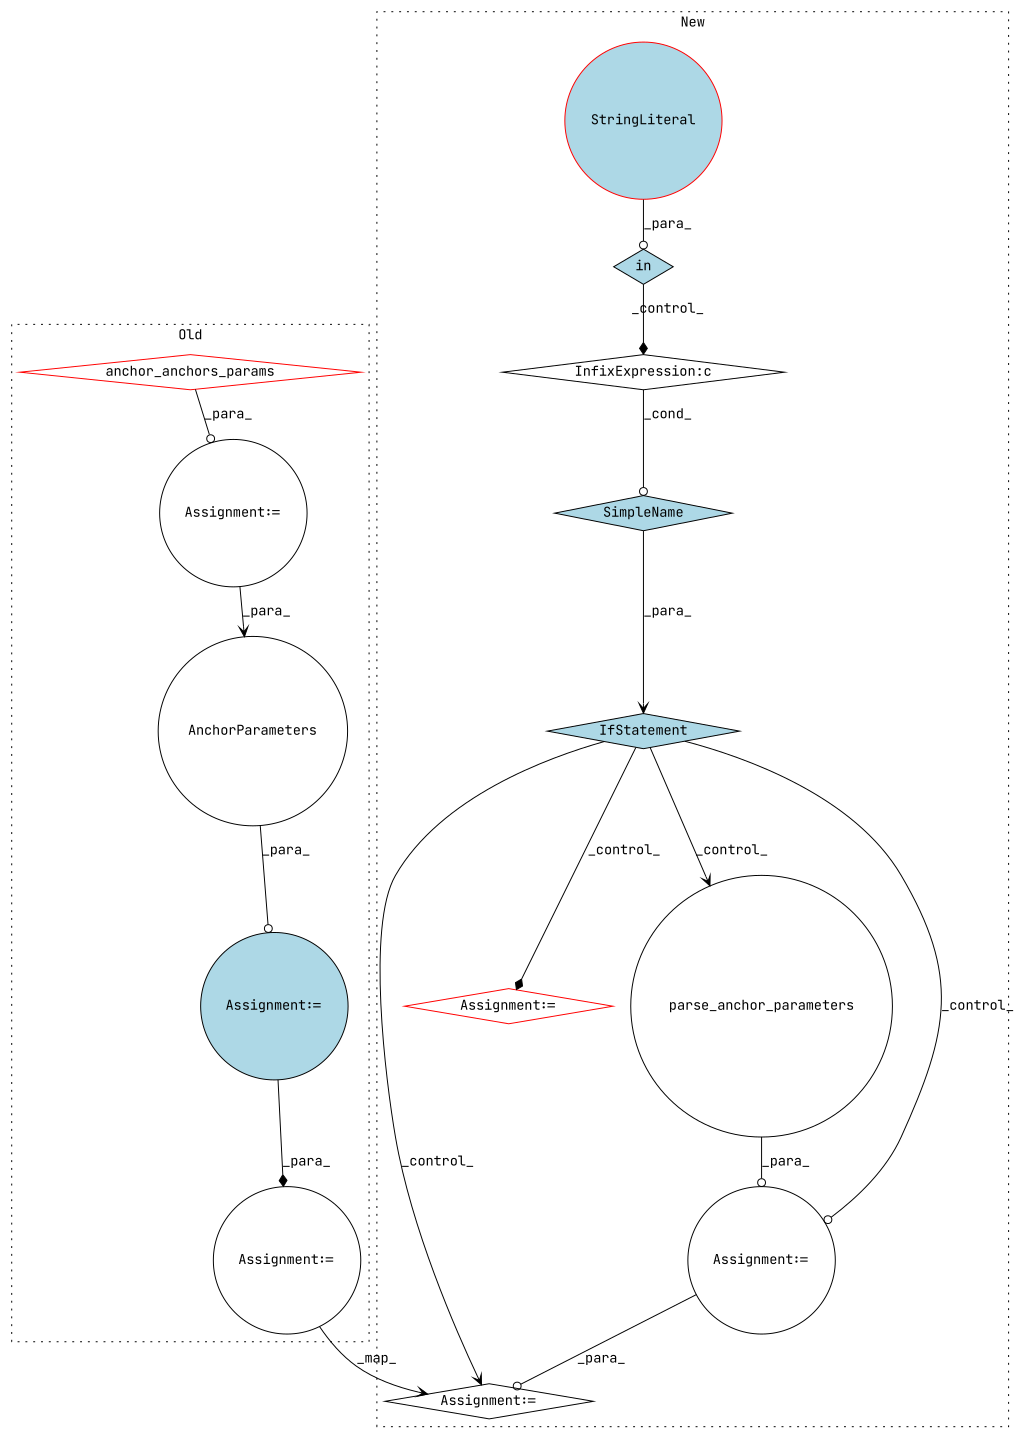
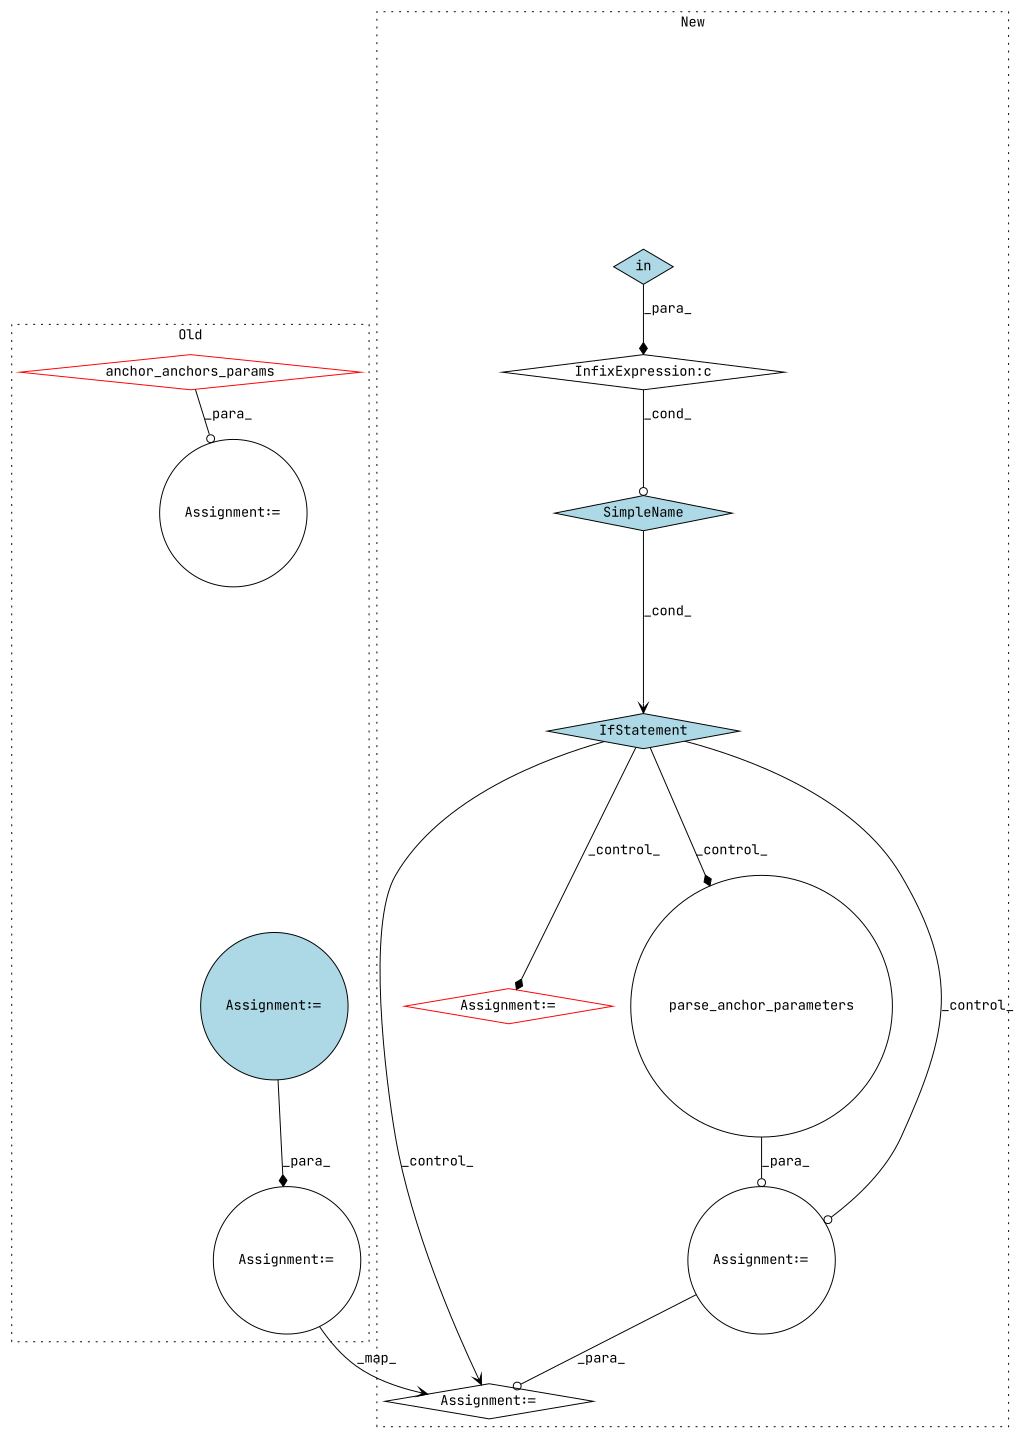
(643, 121) -> none
(668, 309) -> (668, 309)
(668, 612) -> (668, 612)
(253, 731) -> none
(678, 812) -> (678, 812)
